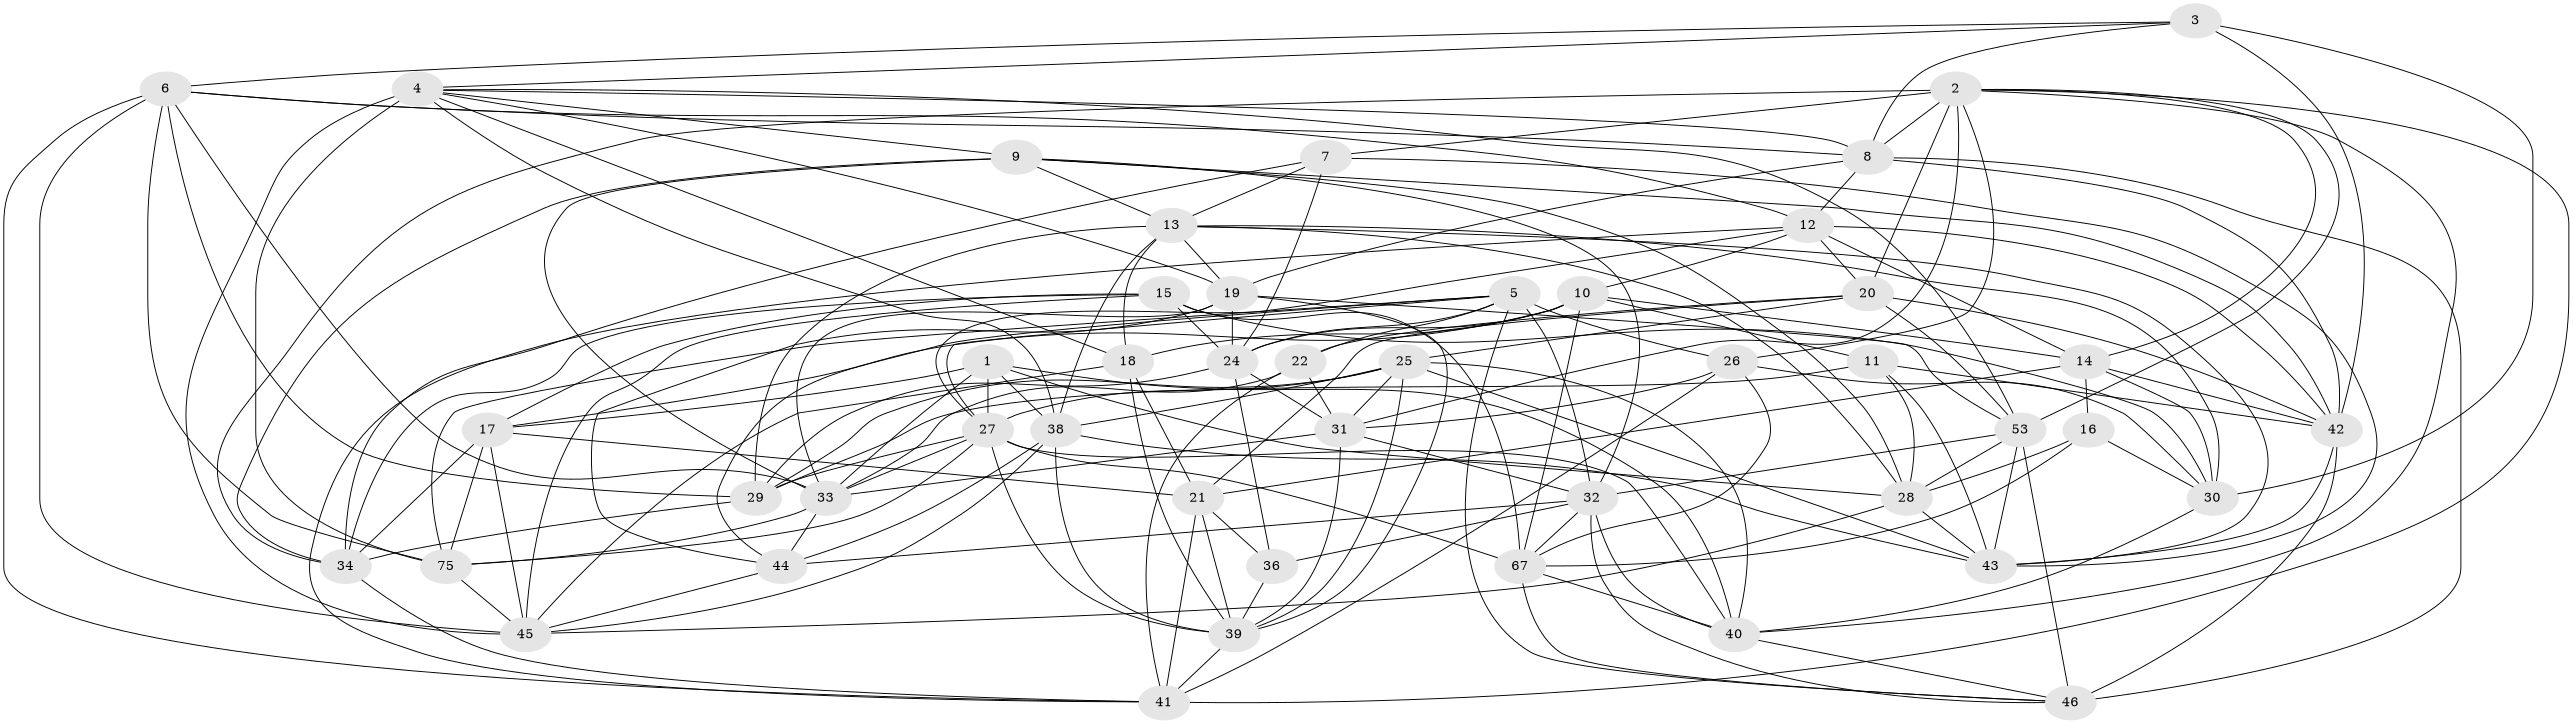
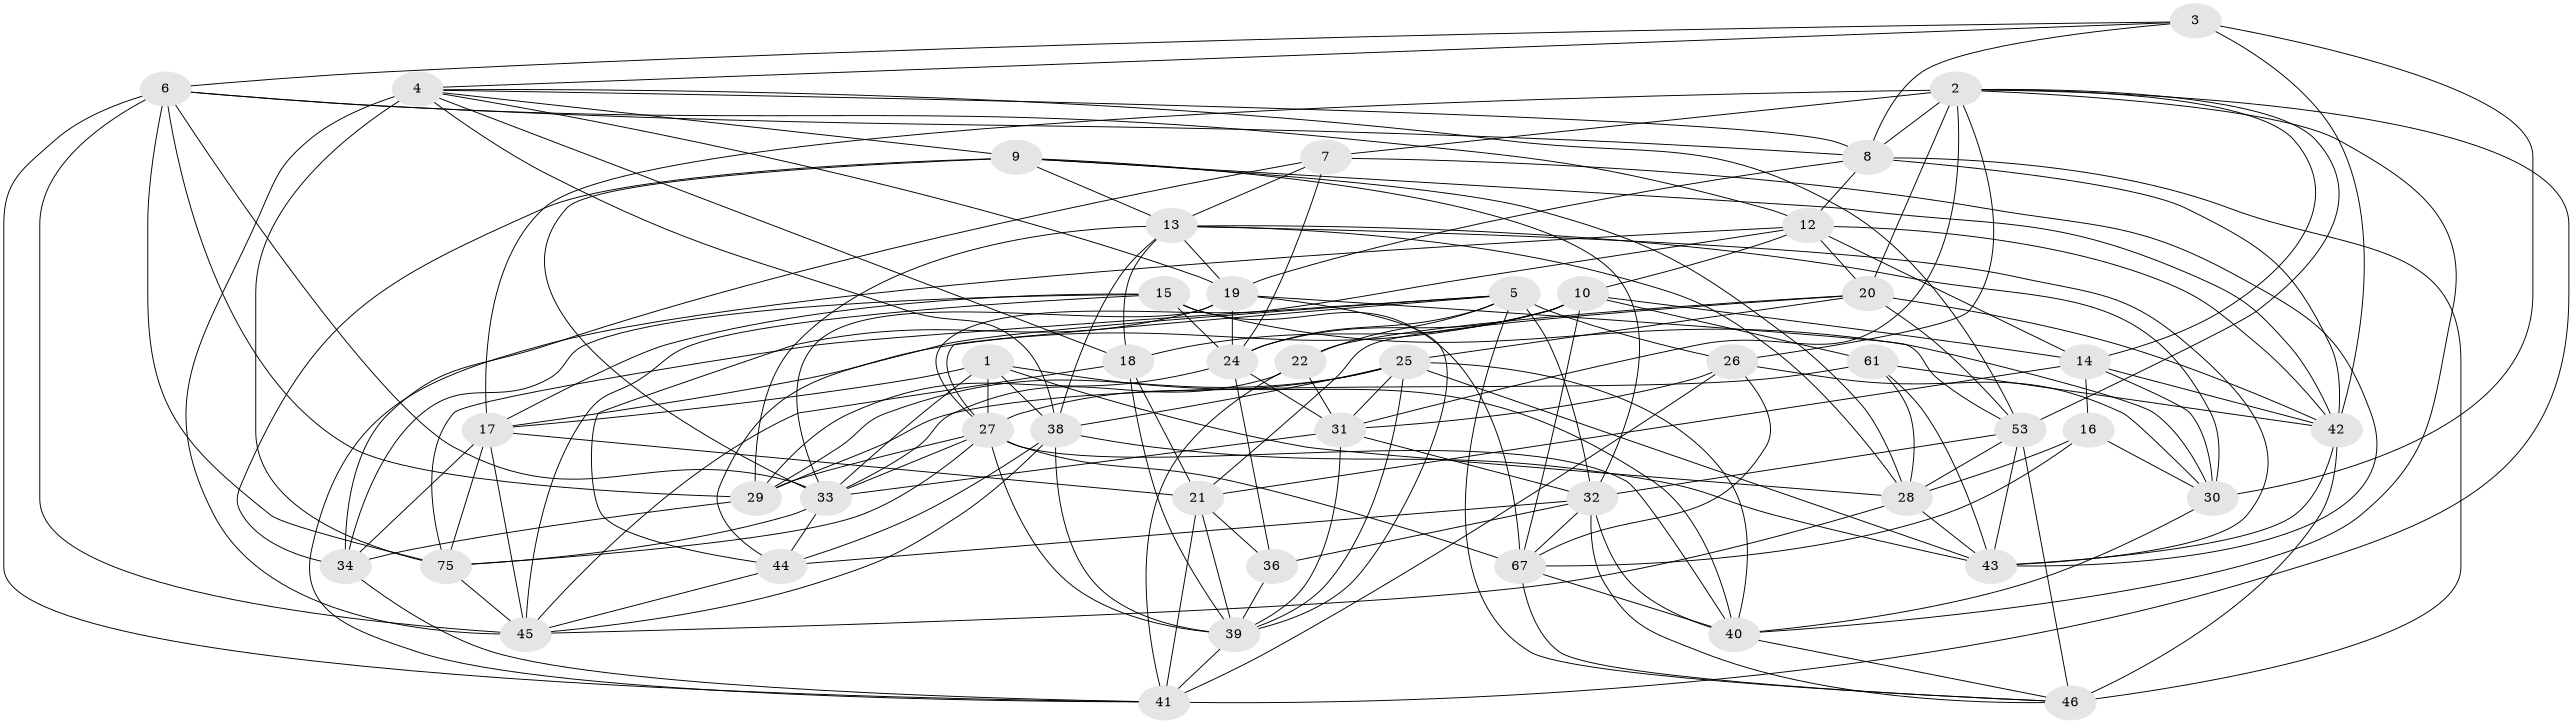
(1027, 112) -> (1163, 117)
(1873, 362) -> (1873, 362)
